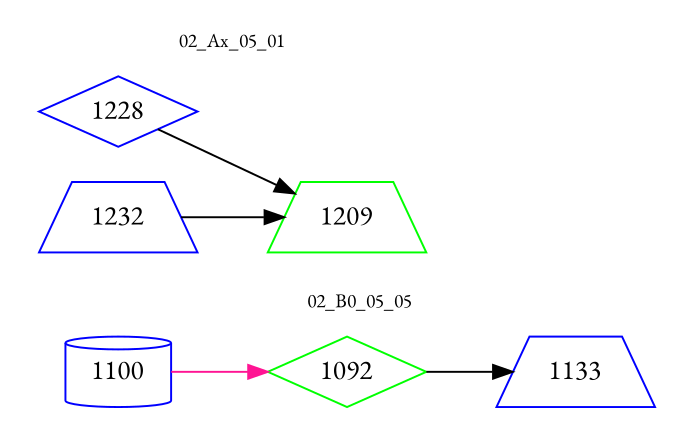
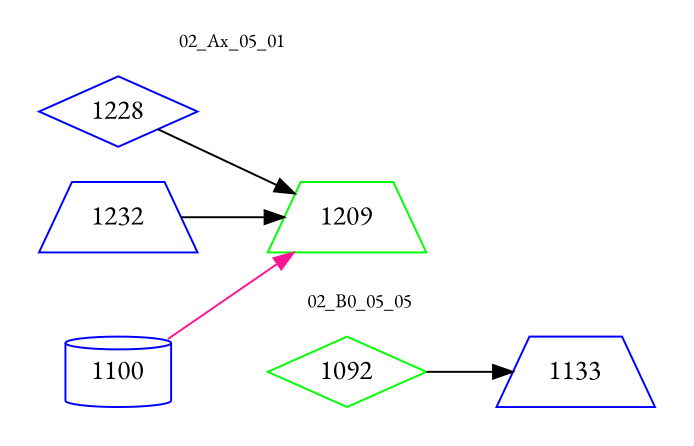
(210, 372) -> (222, 302)
